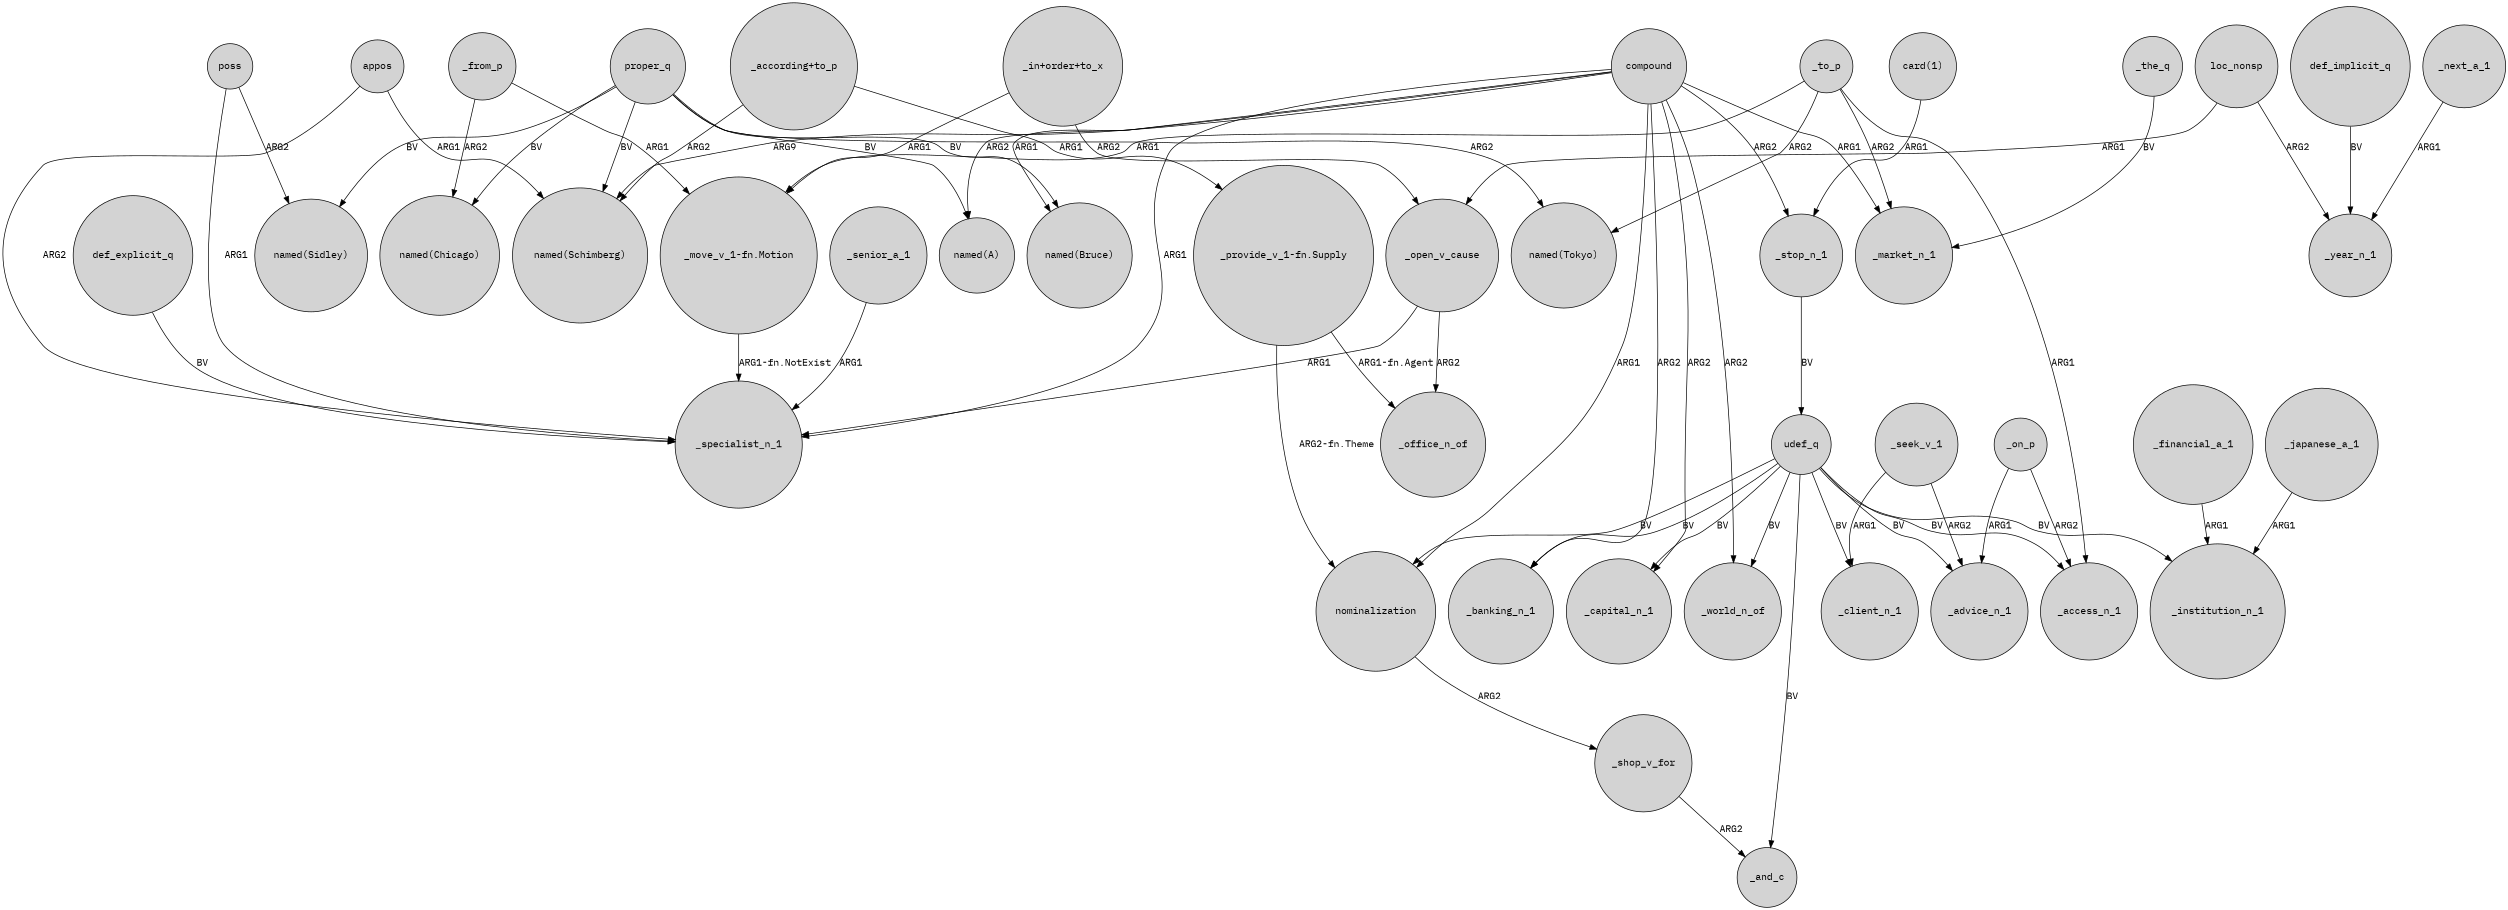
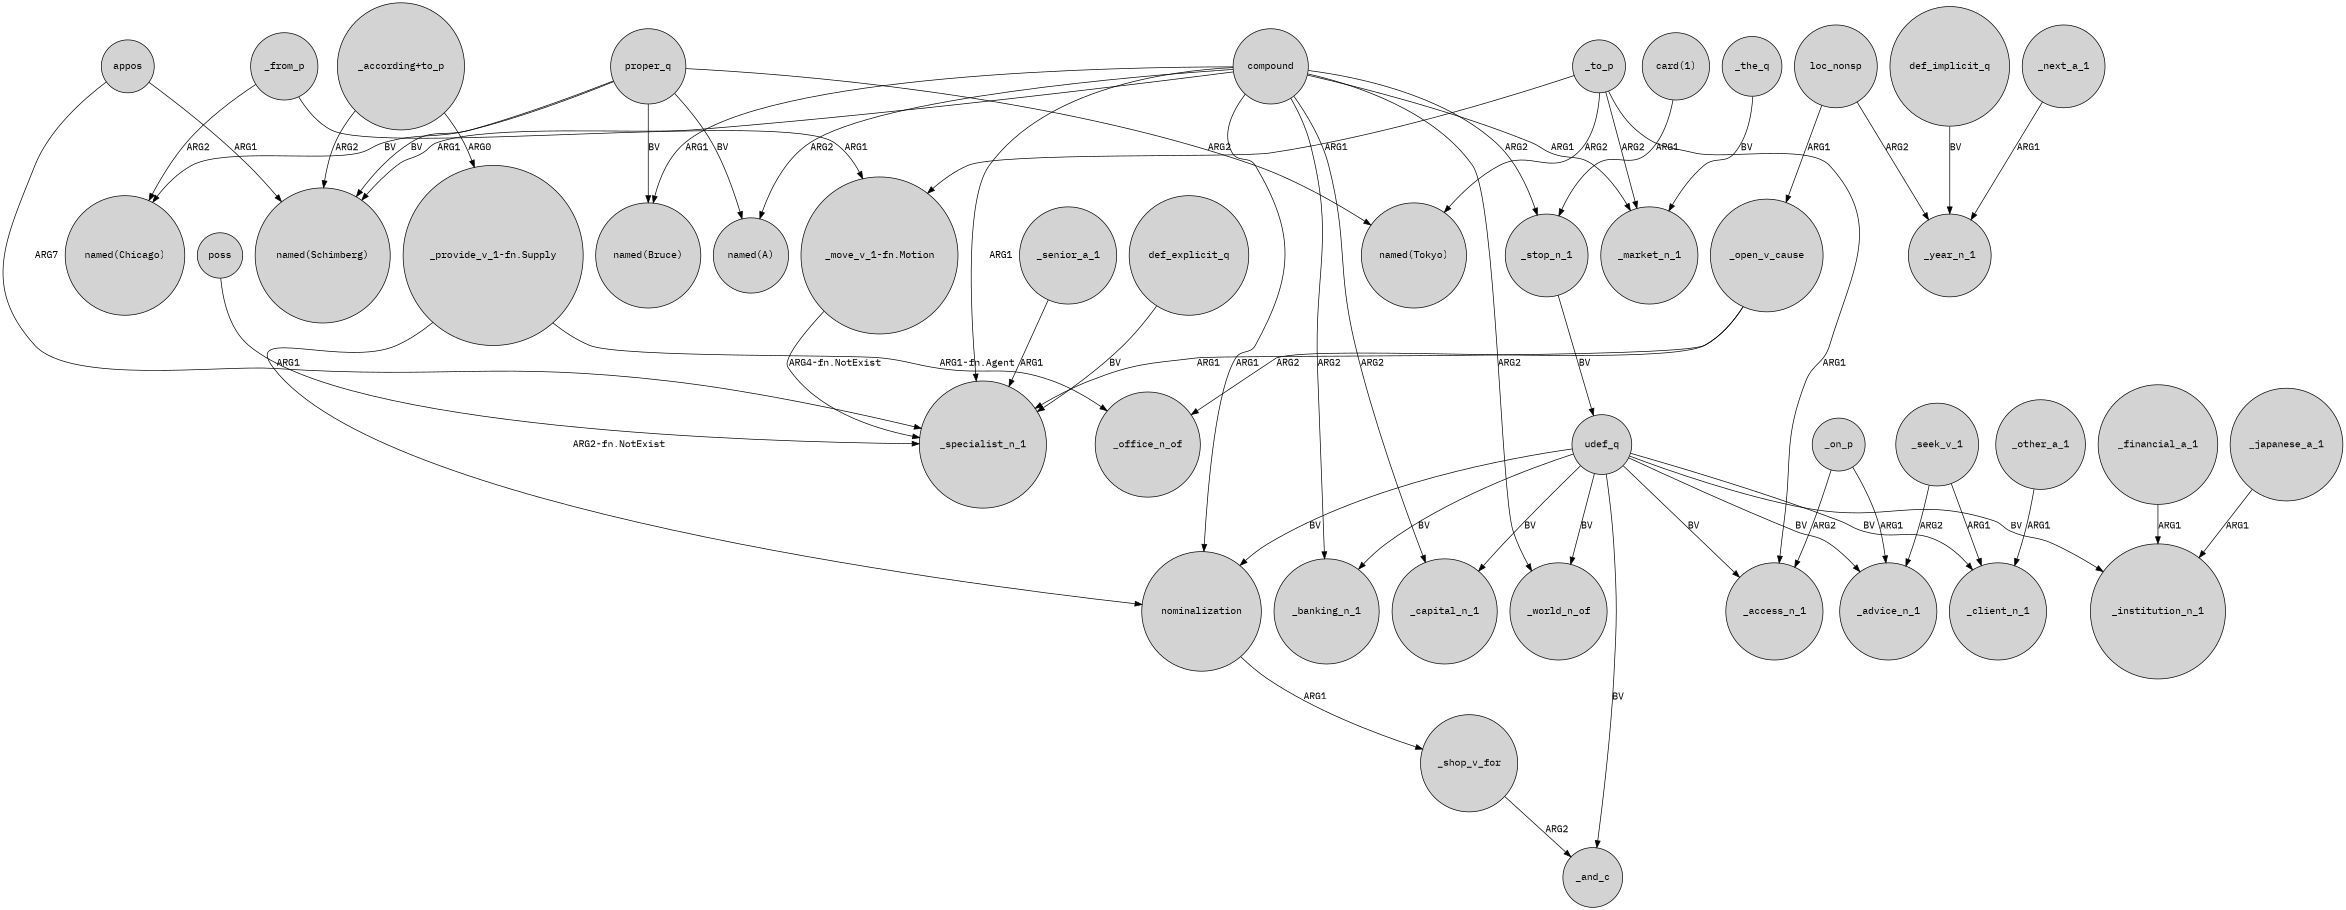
(1063, 66) -> none
(785, 148) -> (449, 148)
(1071, 148) -> (480, 148)
(55, 255) -> (47, 255)
(311, 255) -> none
(785, 363) -> (835, 363)
(1337, 445) -> (619, 445)
none -> (2041, 445)
(1490, 697) -> (1315, 697)
